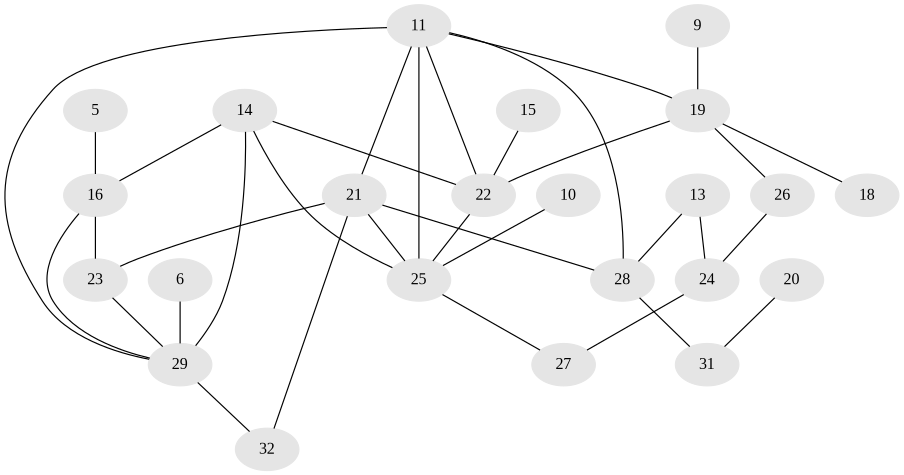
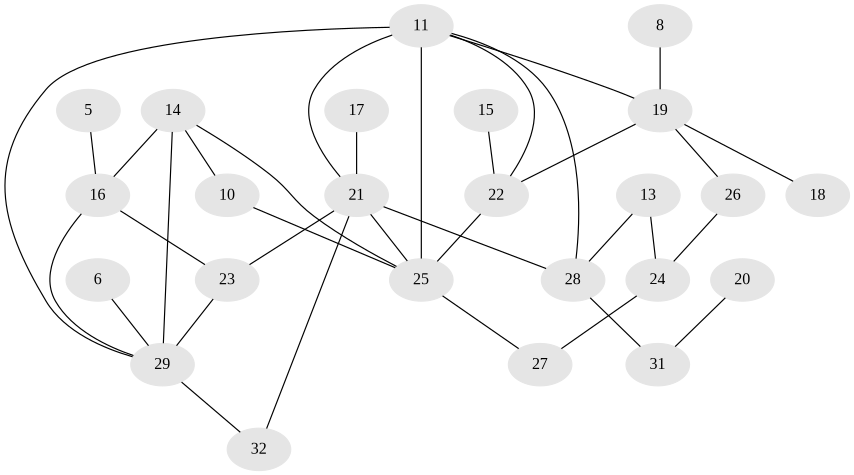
(698, 26) -> (660, 26)
none -> (357, 111)
(360, 151) -> (200, 153)
